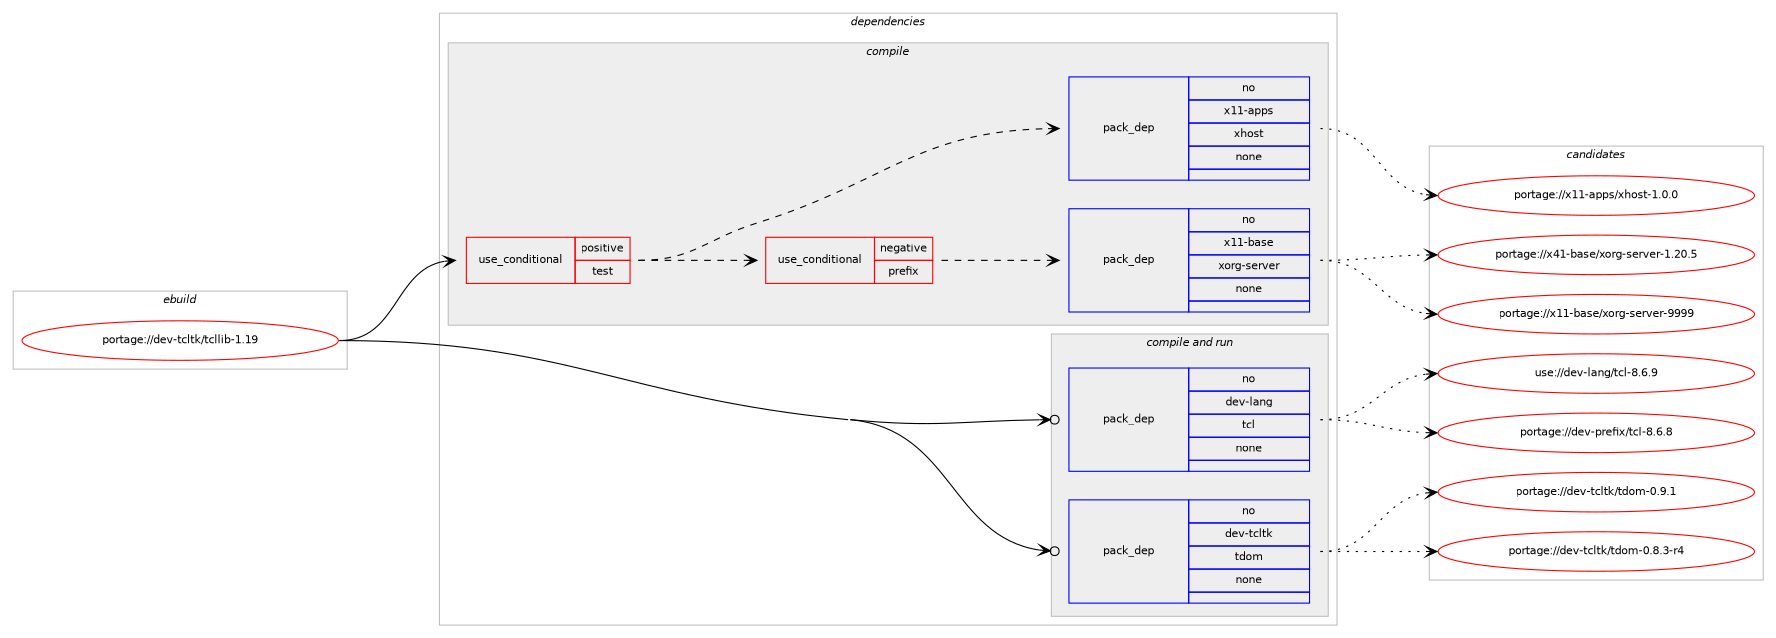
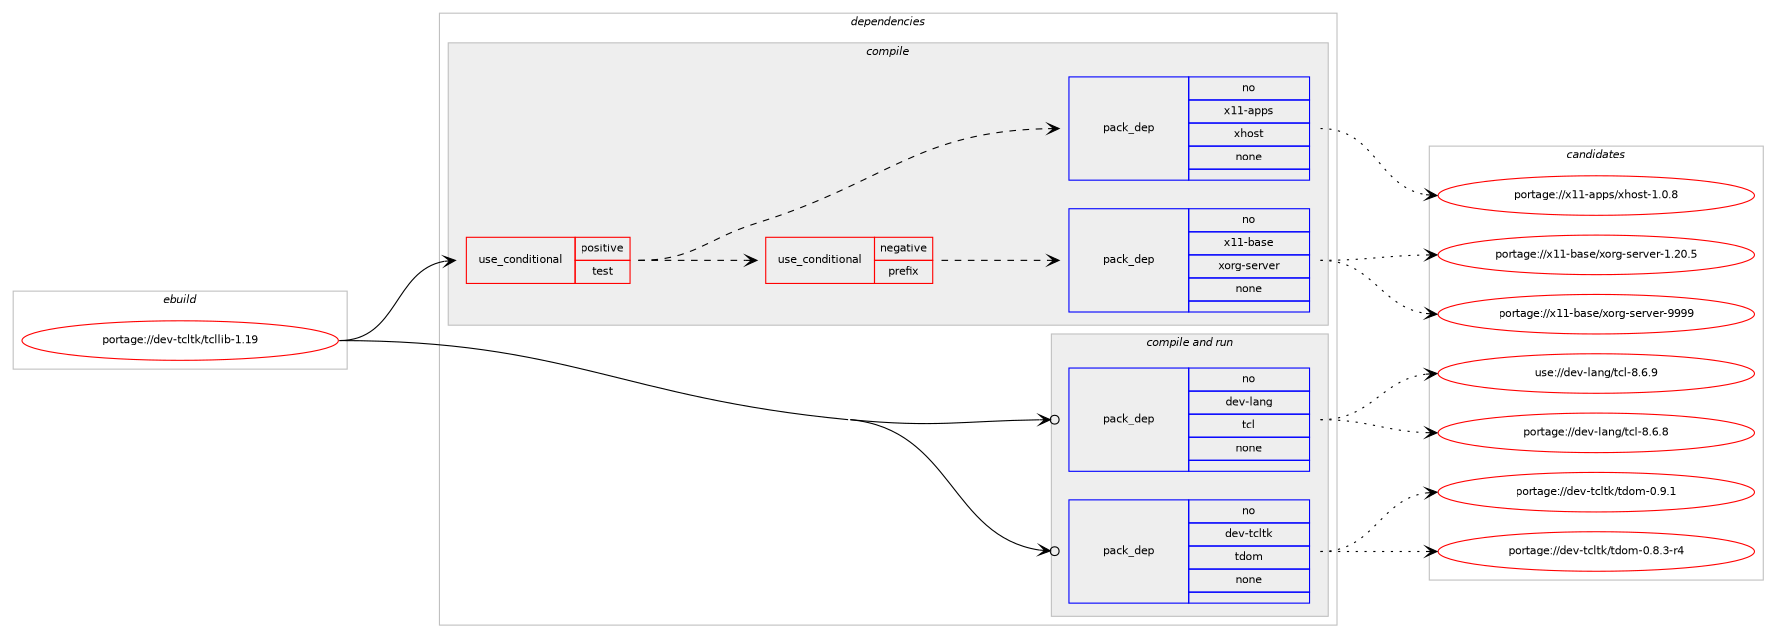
(1596, 196) -> (1596, 196)
(1596, 255) -> (1596, 255)
(1596, 433) -> (1596, 433)
